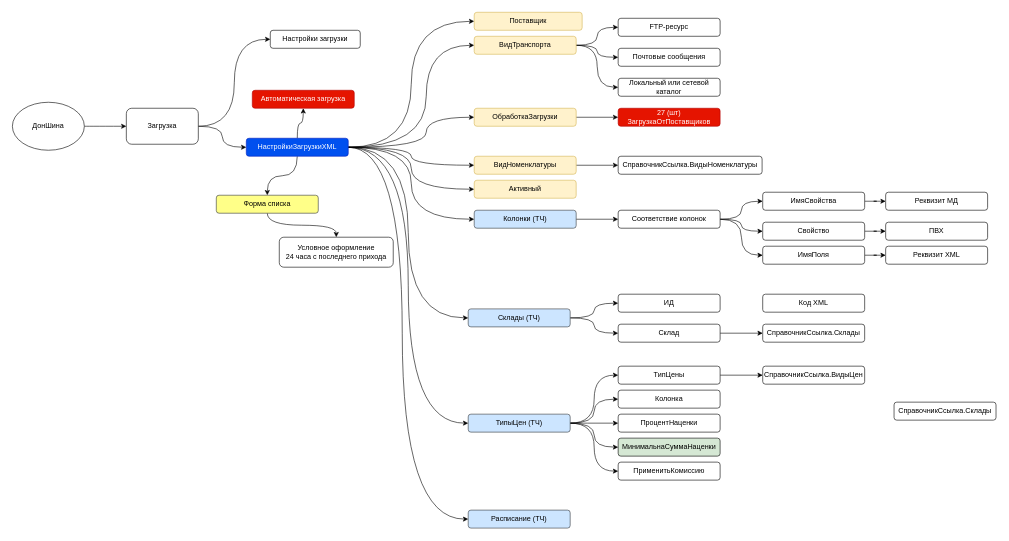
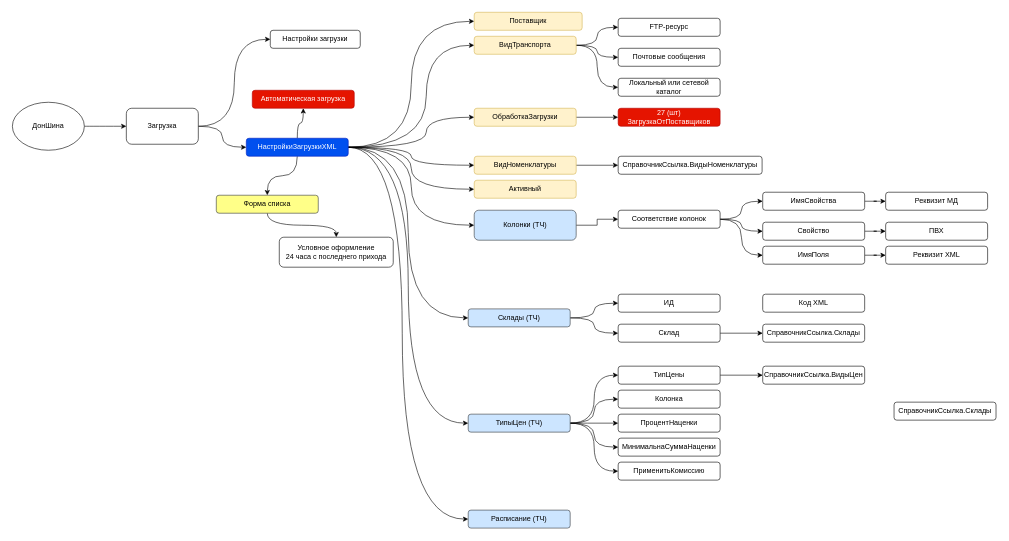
(525, 219) -> (525, 225)
(669, 447) -> (669, 447)
